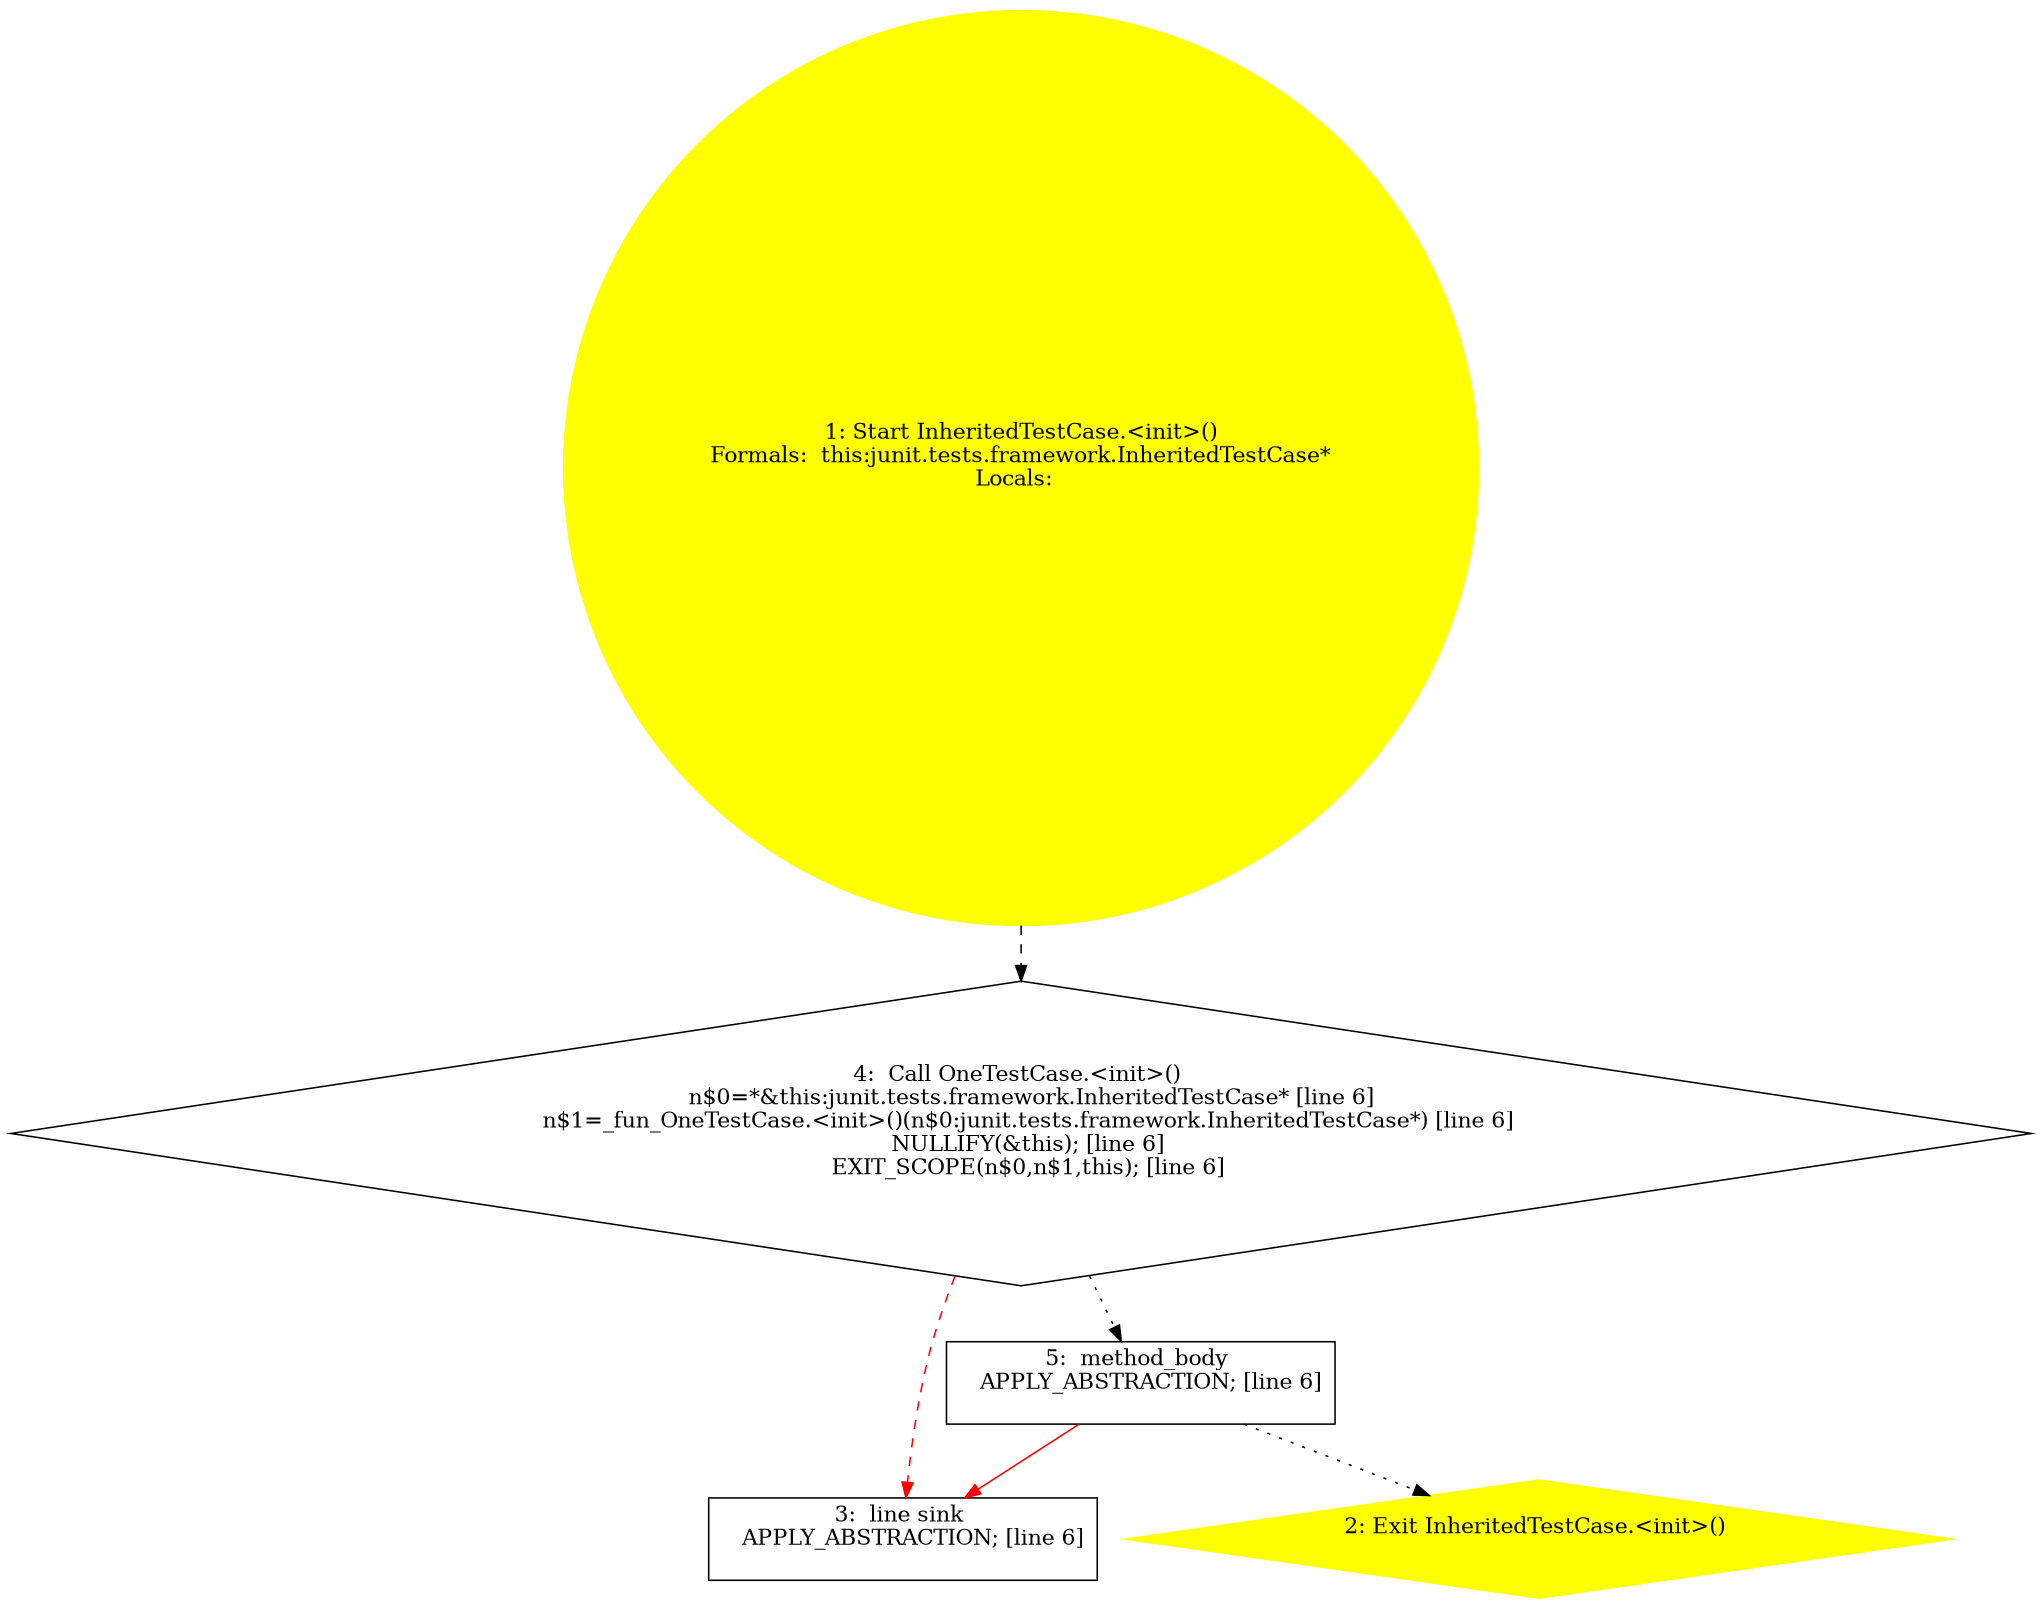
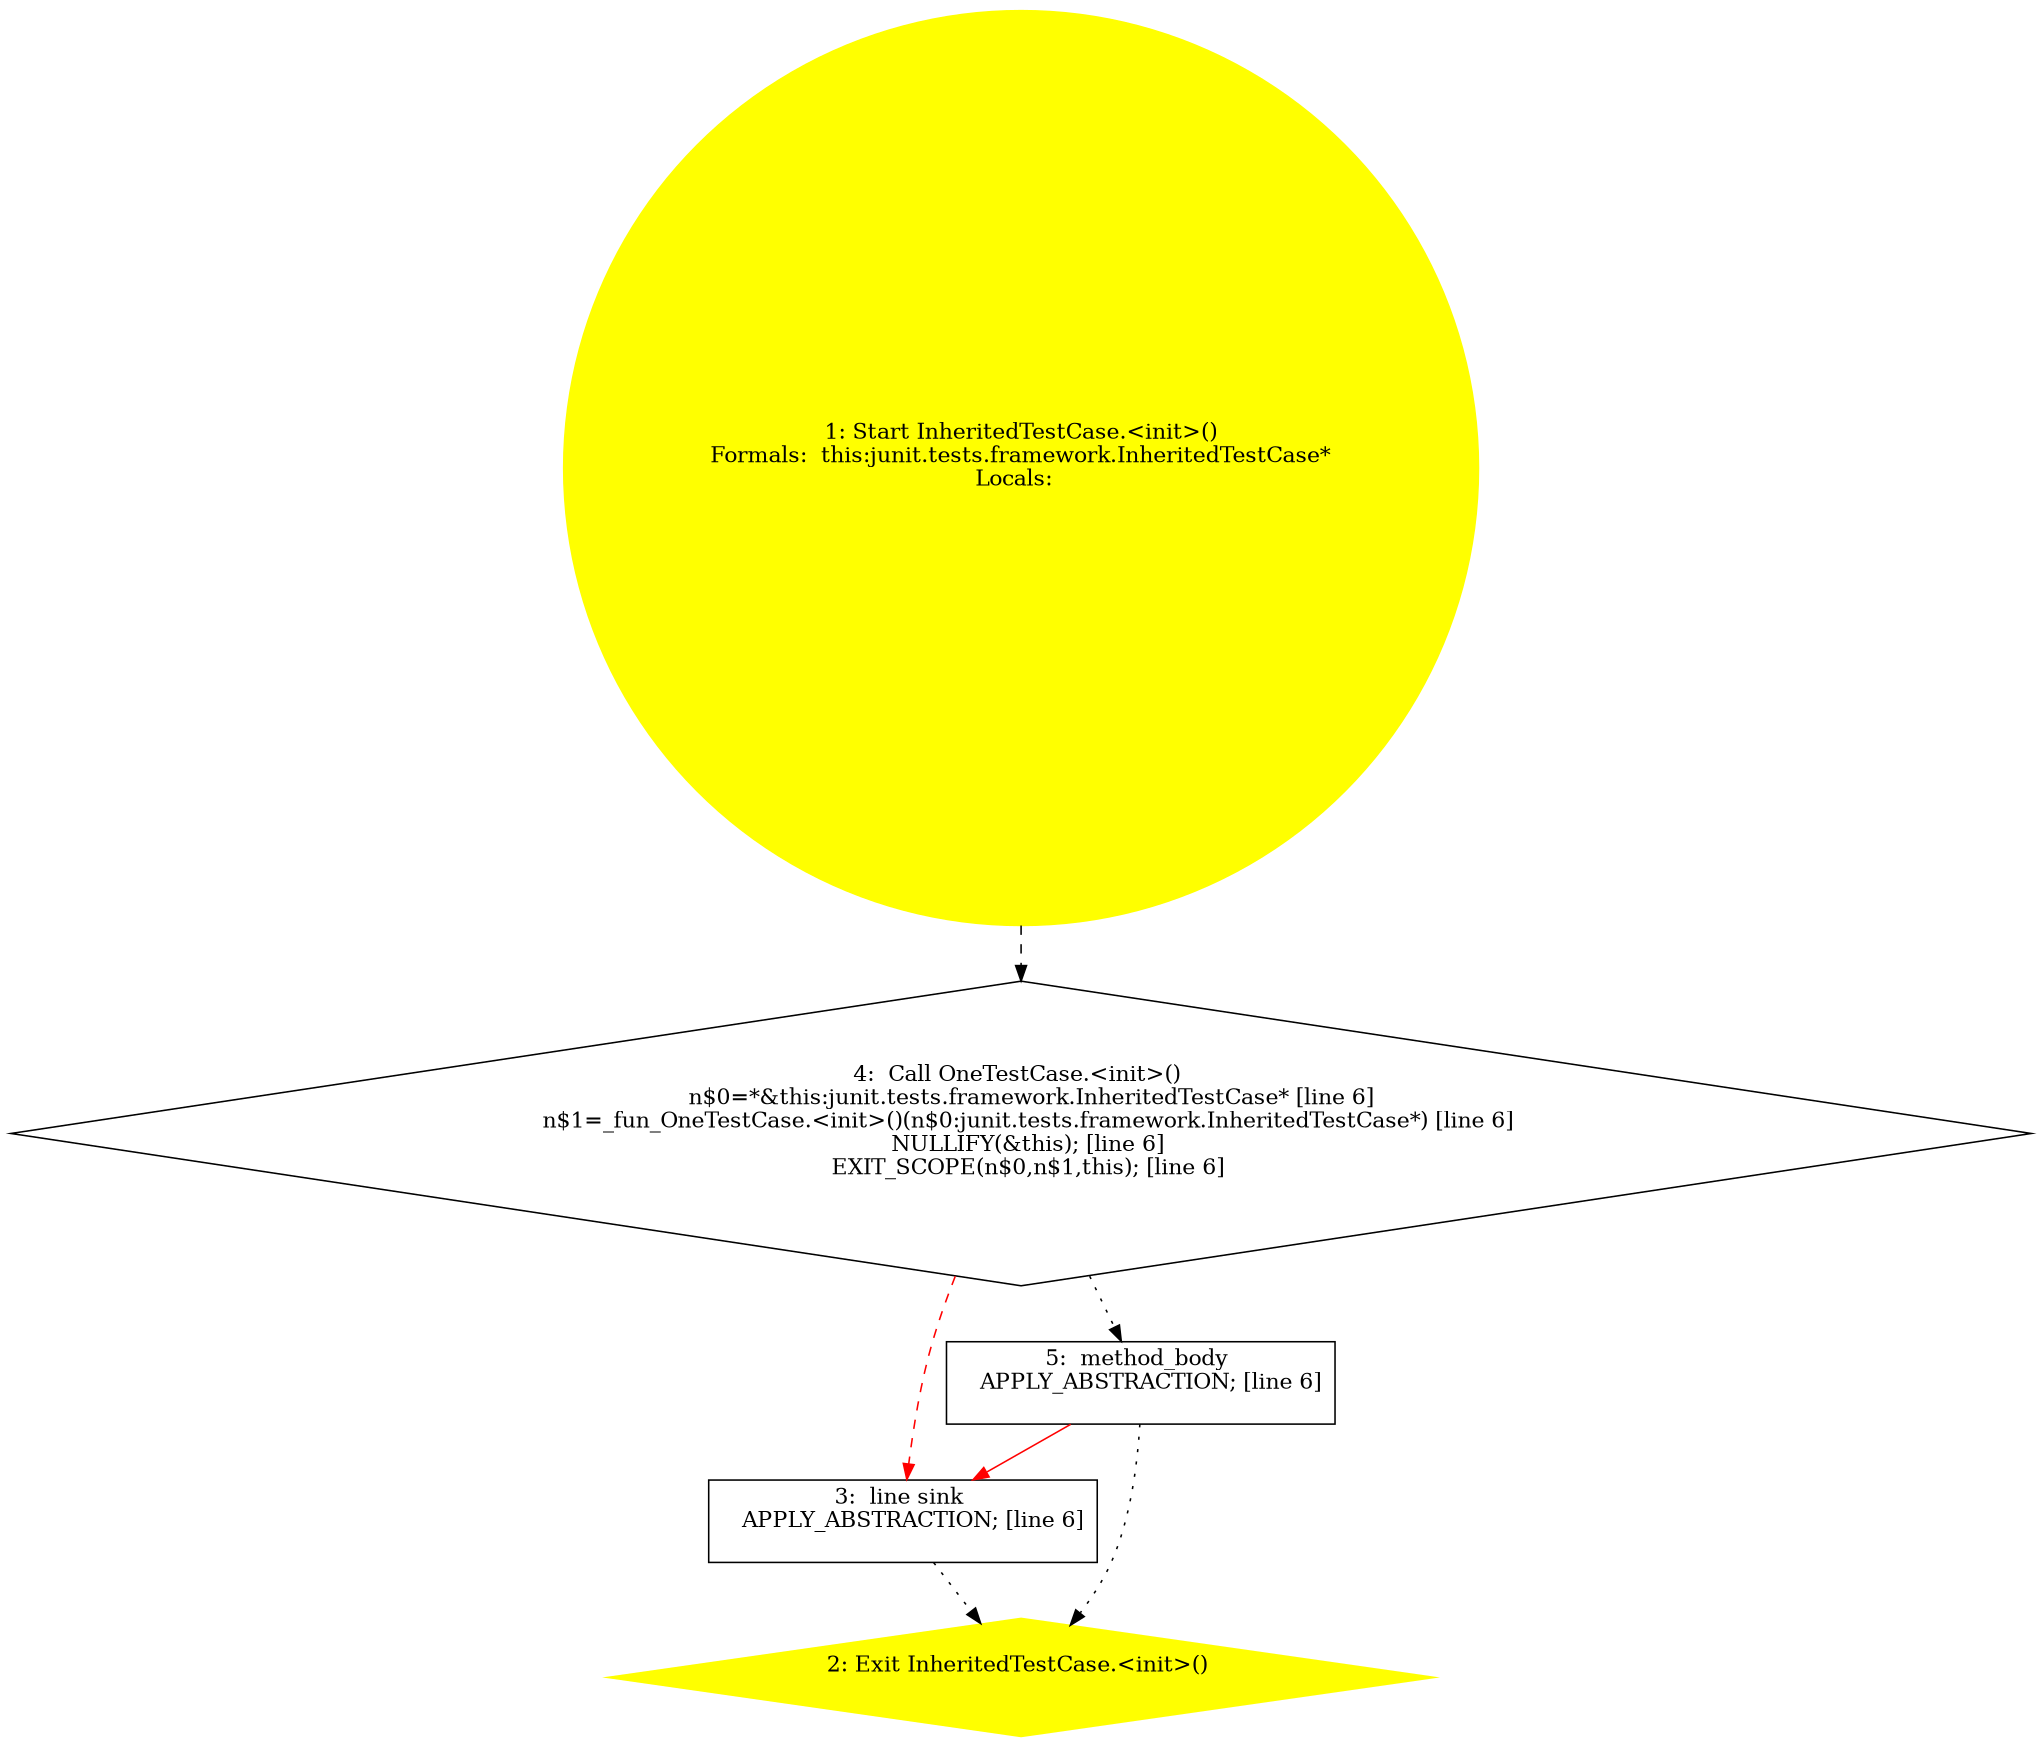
none -> (952, 1587)
